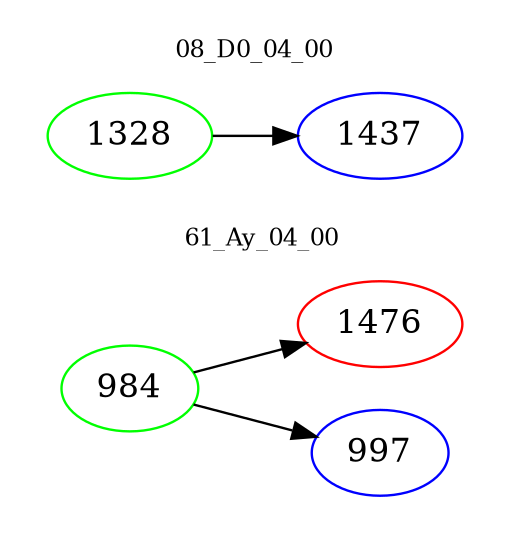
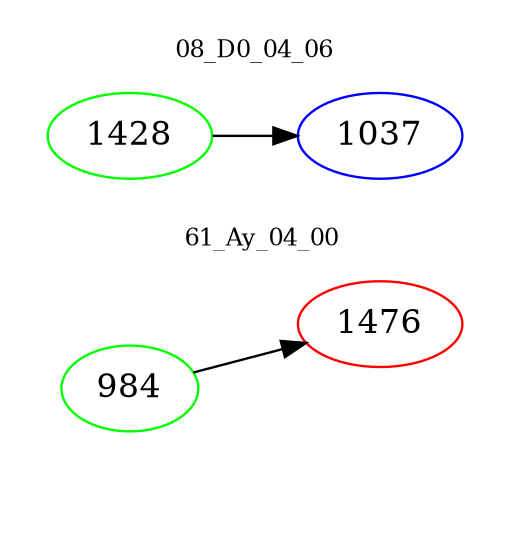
(255, 51) -> (255, 51)
(130, 136) -> (130, 136)
(380, 136) -> (380, 136)
(380, 453) -> none
